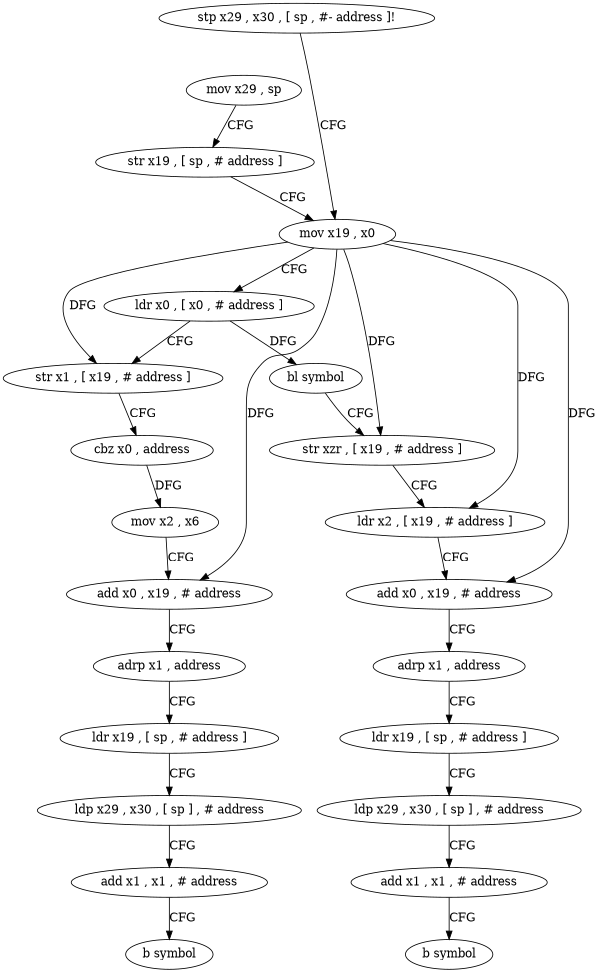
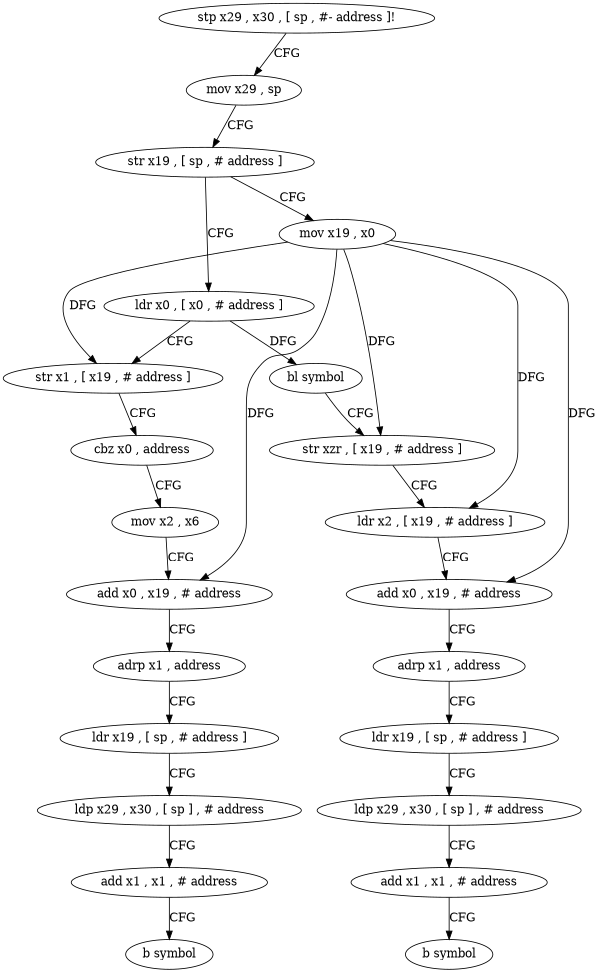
(318, 122) -> (273, 51)
(278, 268) -> (207, 230)
(169, 486) -> (169, 486)
